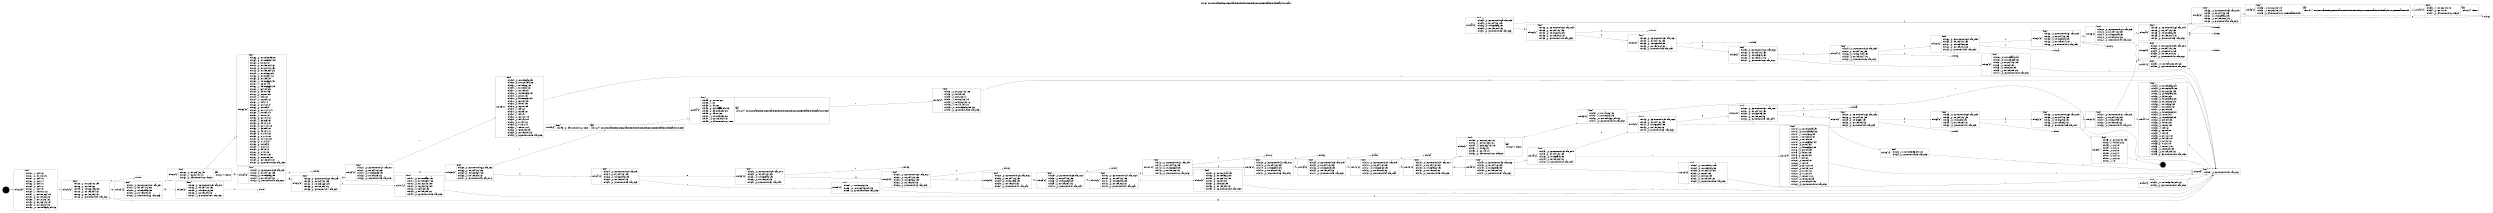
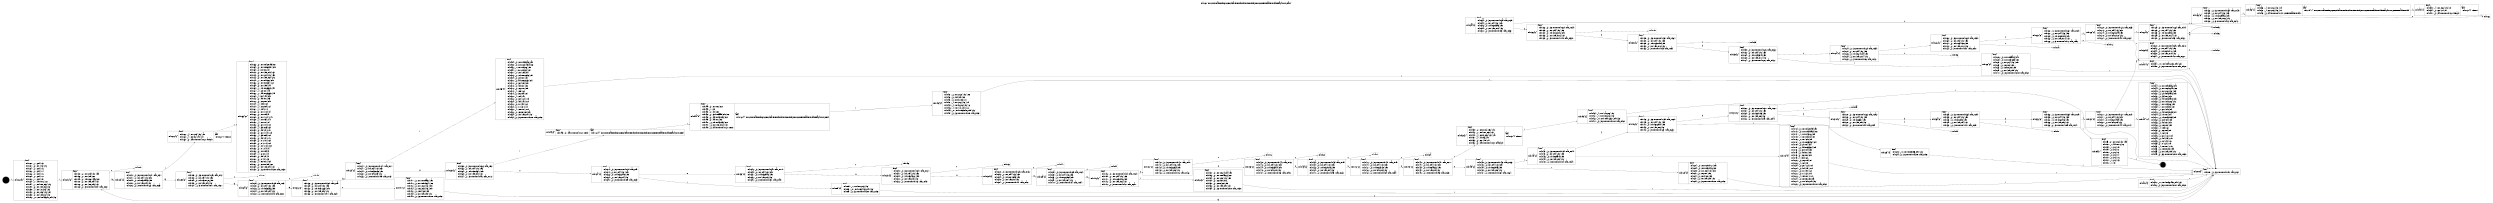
none -> (1060, 165)
(235, 175) -> (230, 184)
